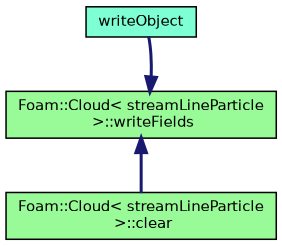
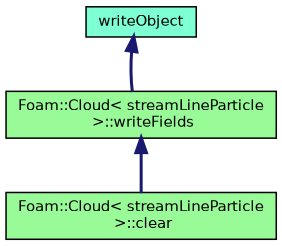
(151, 56) -> (131, 72)
